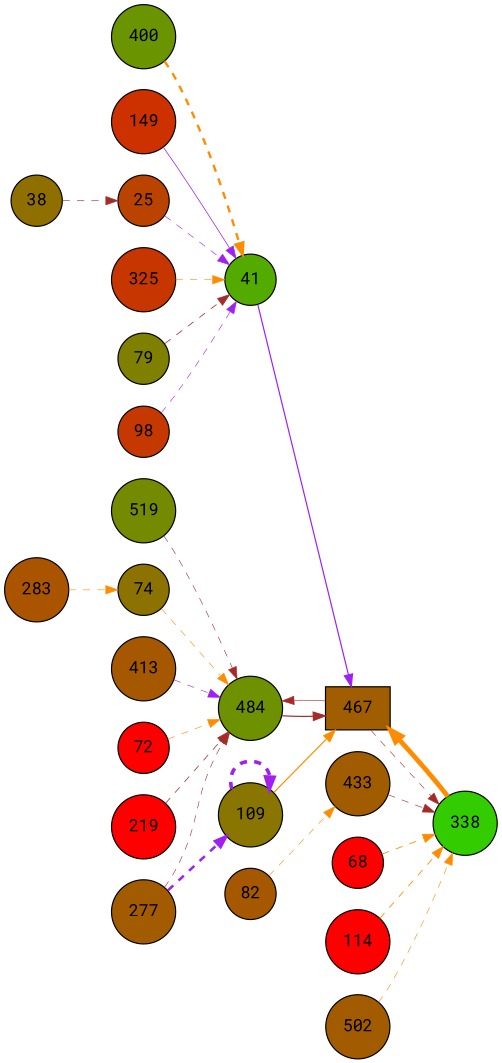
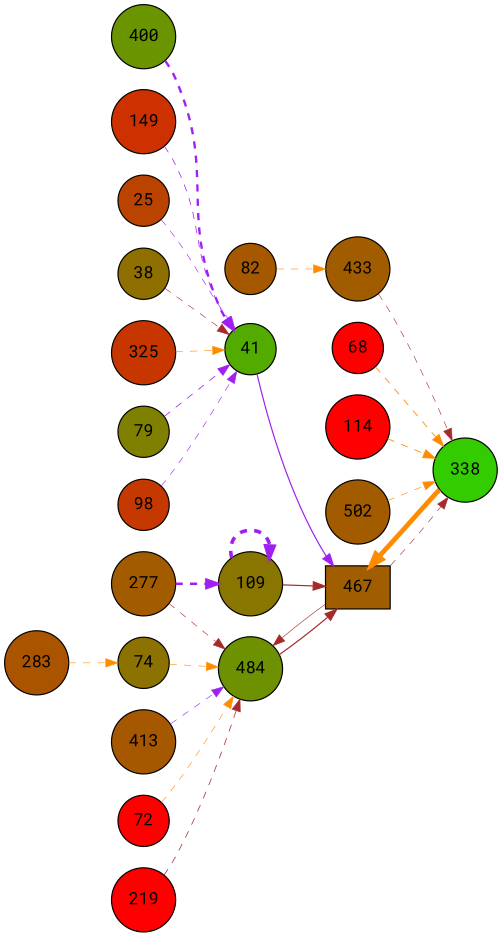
(208, 150) -> (197, 190)
(197, 197) -> (190, 201)
(84, 201) -> (192, 308)
(192, 323) -> (192, 394)
(144, 511) -> none
(300, 766) -> (298, 585)
